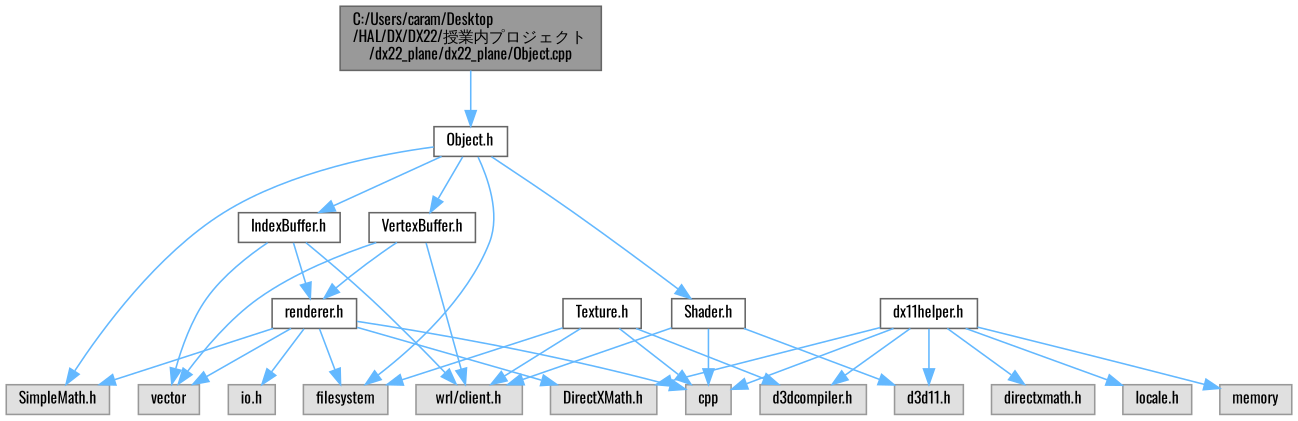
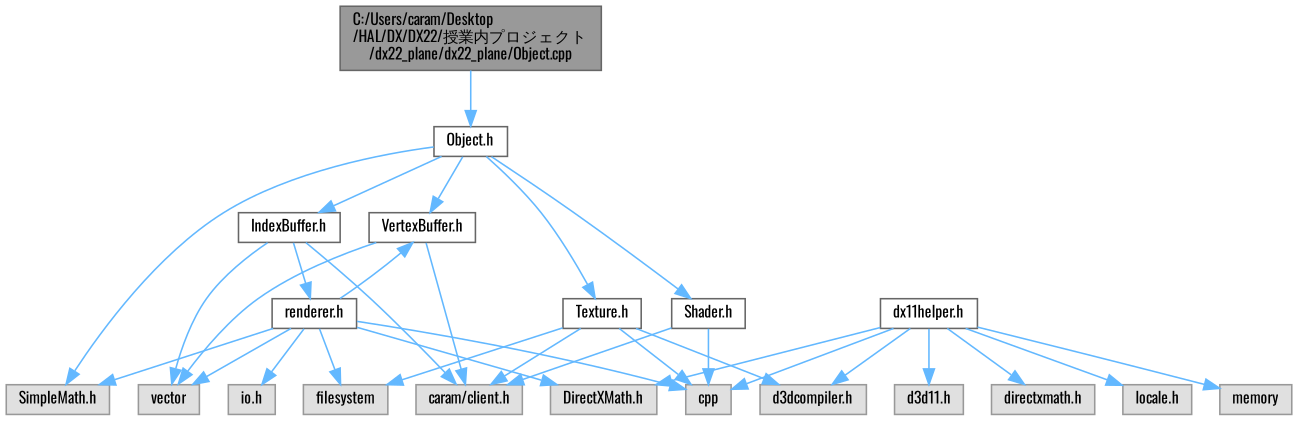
(366, 264) -> (371, 276)
(469, 281) -> (543, 215)
(835, 363) -> none
(469, 400) -> (469, 400)
